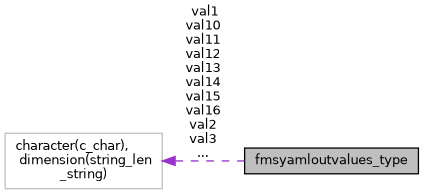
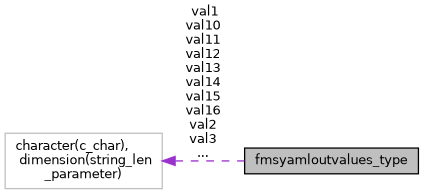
(84, 161) -> (84, 161)
